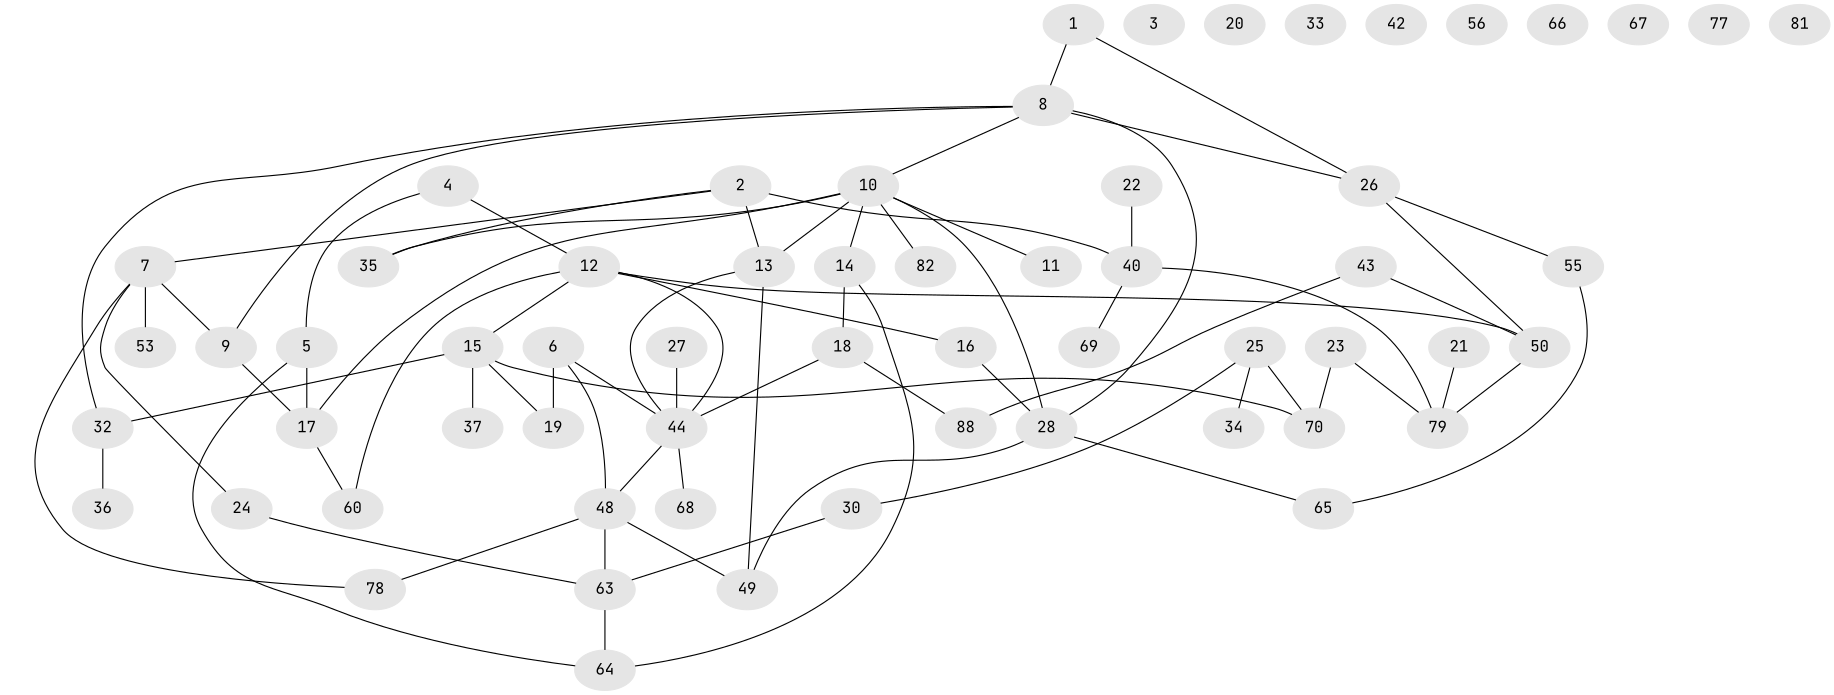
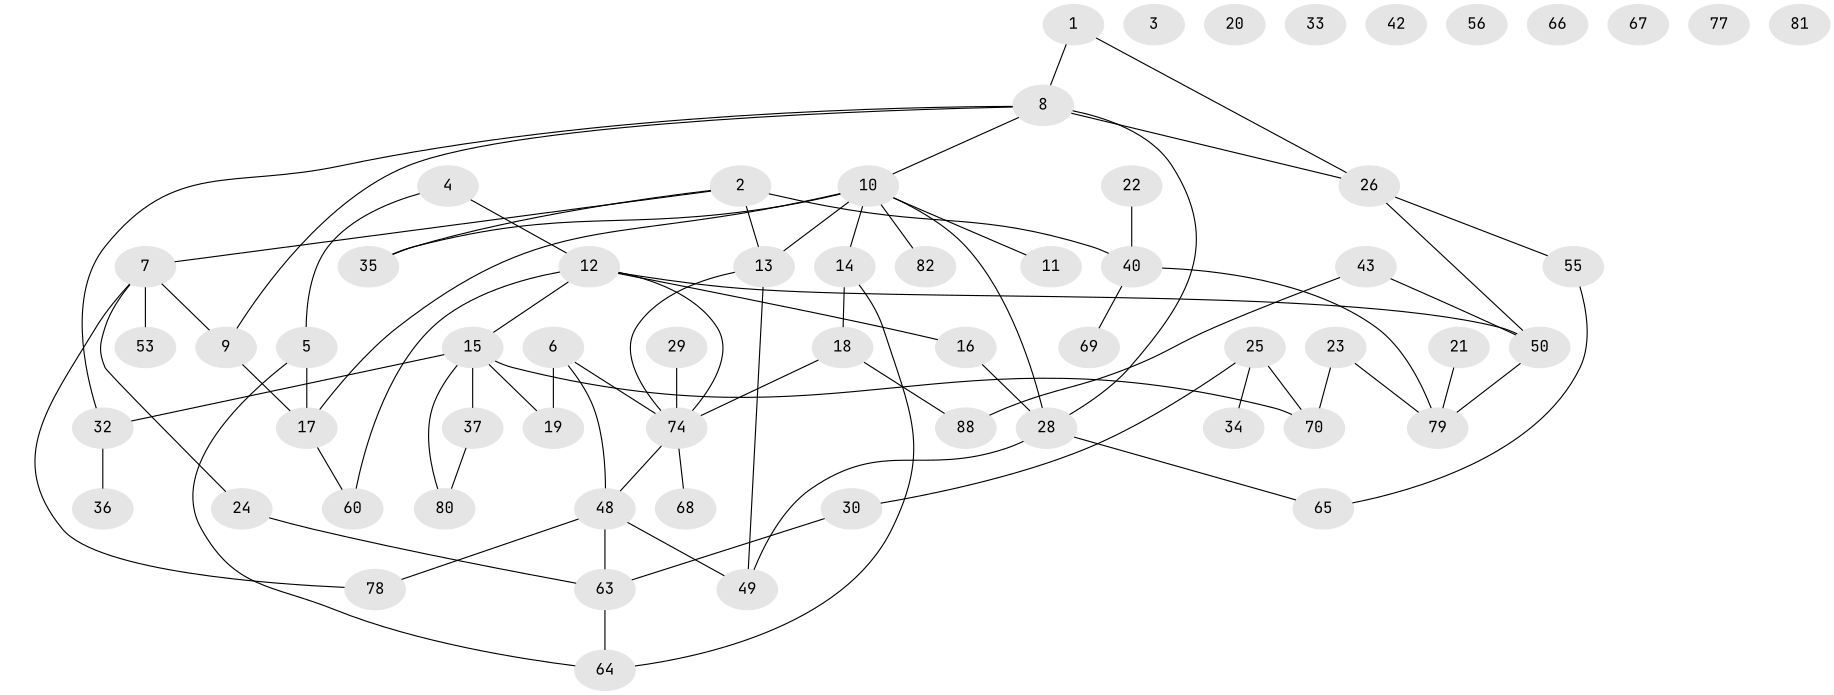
(677, 347) -> (677, 347)
(677, 428) -> (677, 428)
none -> (445, 509)
